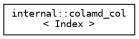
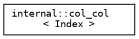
(69, 20) -> (69, 20)
